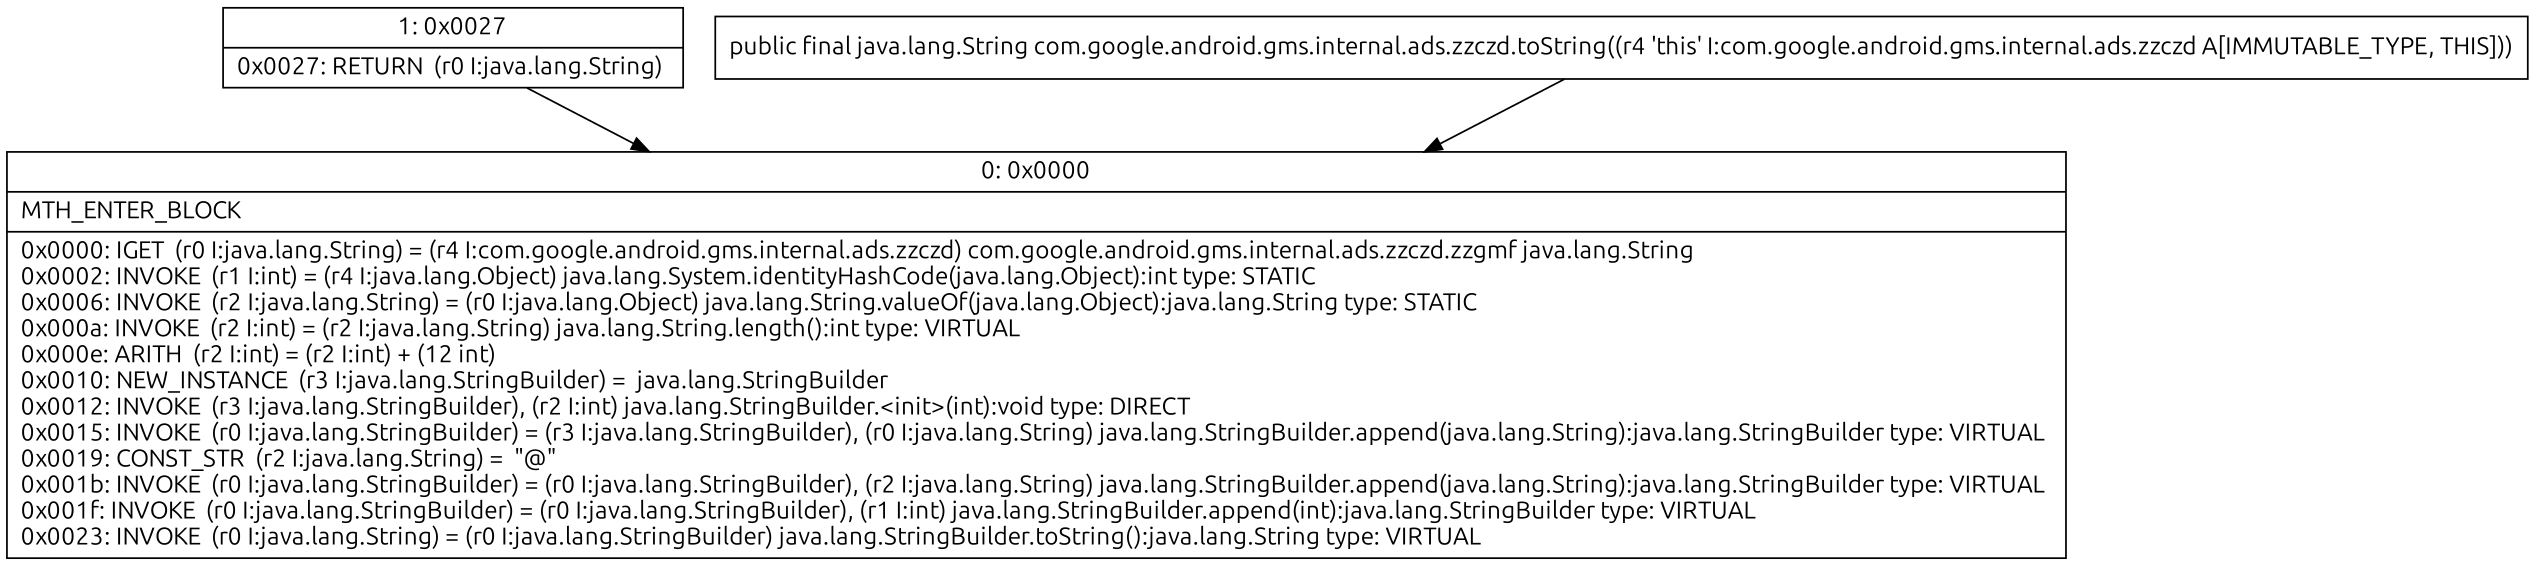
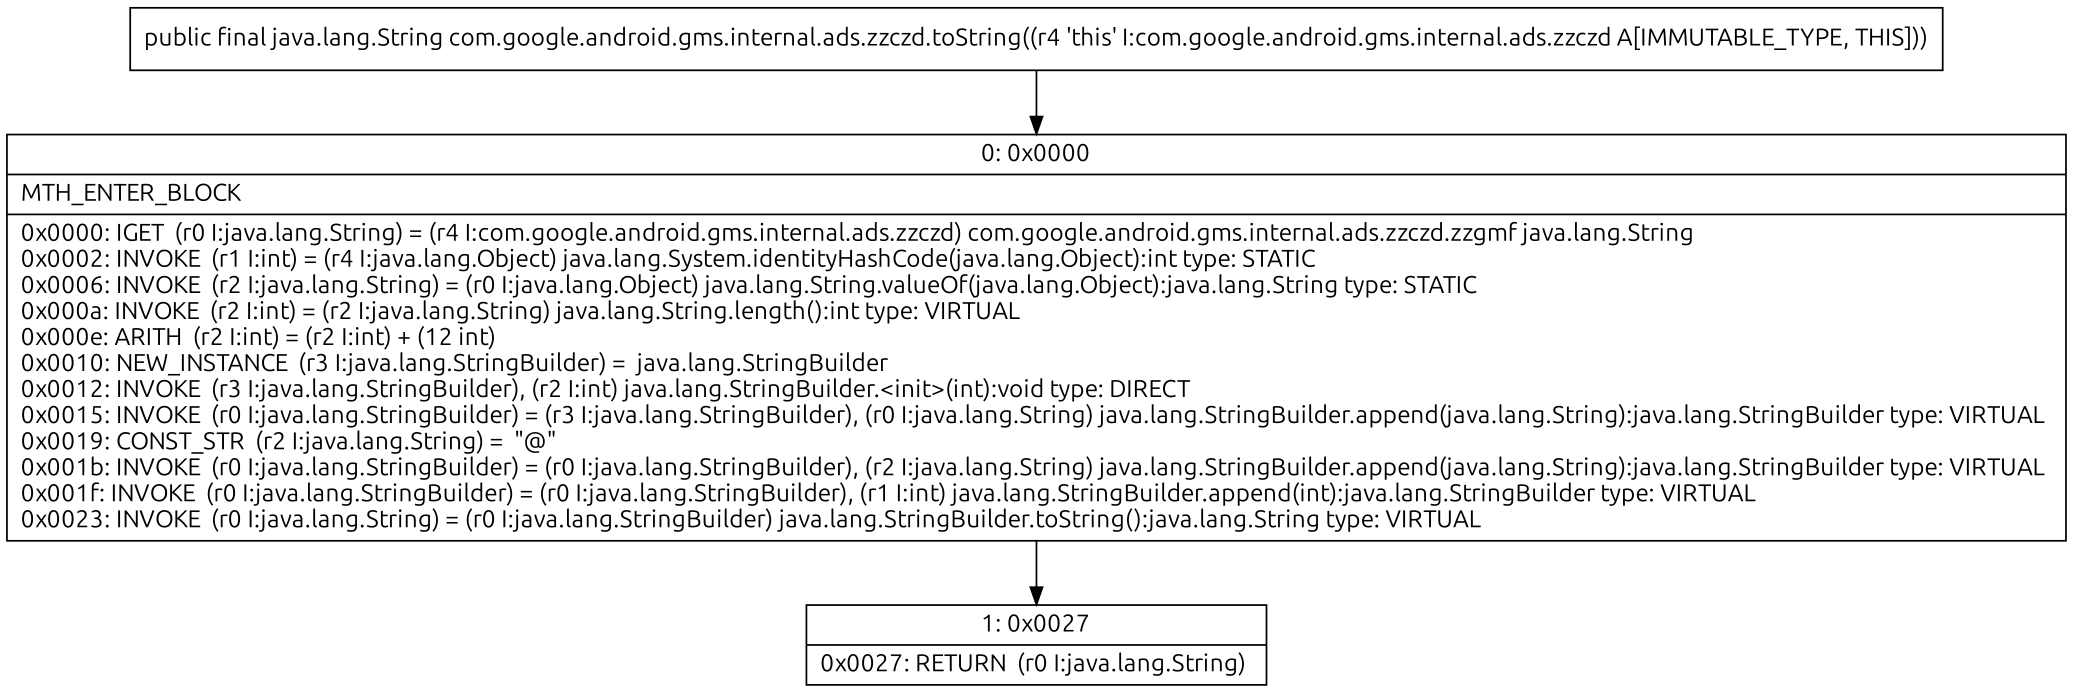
(580, 116) -> (1036, 564)
